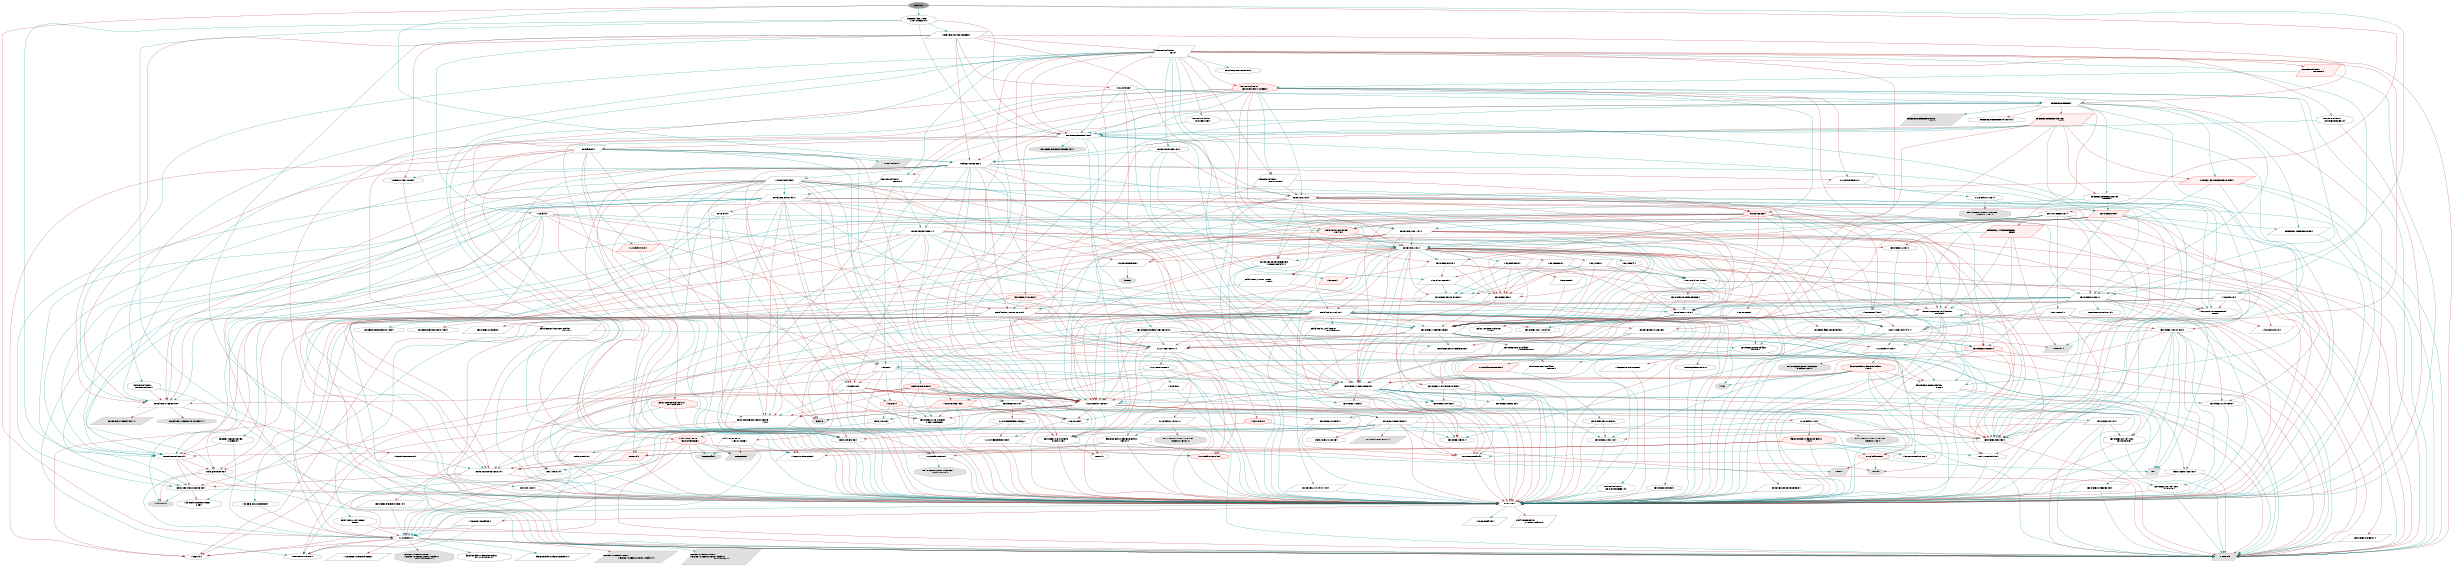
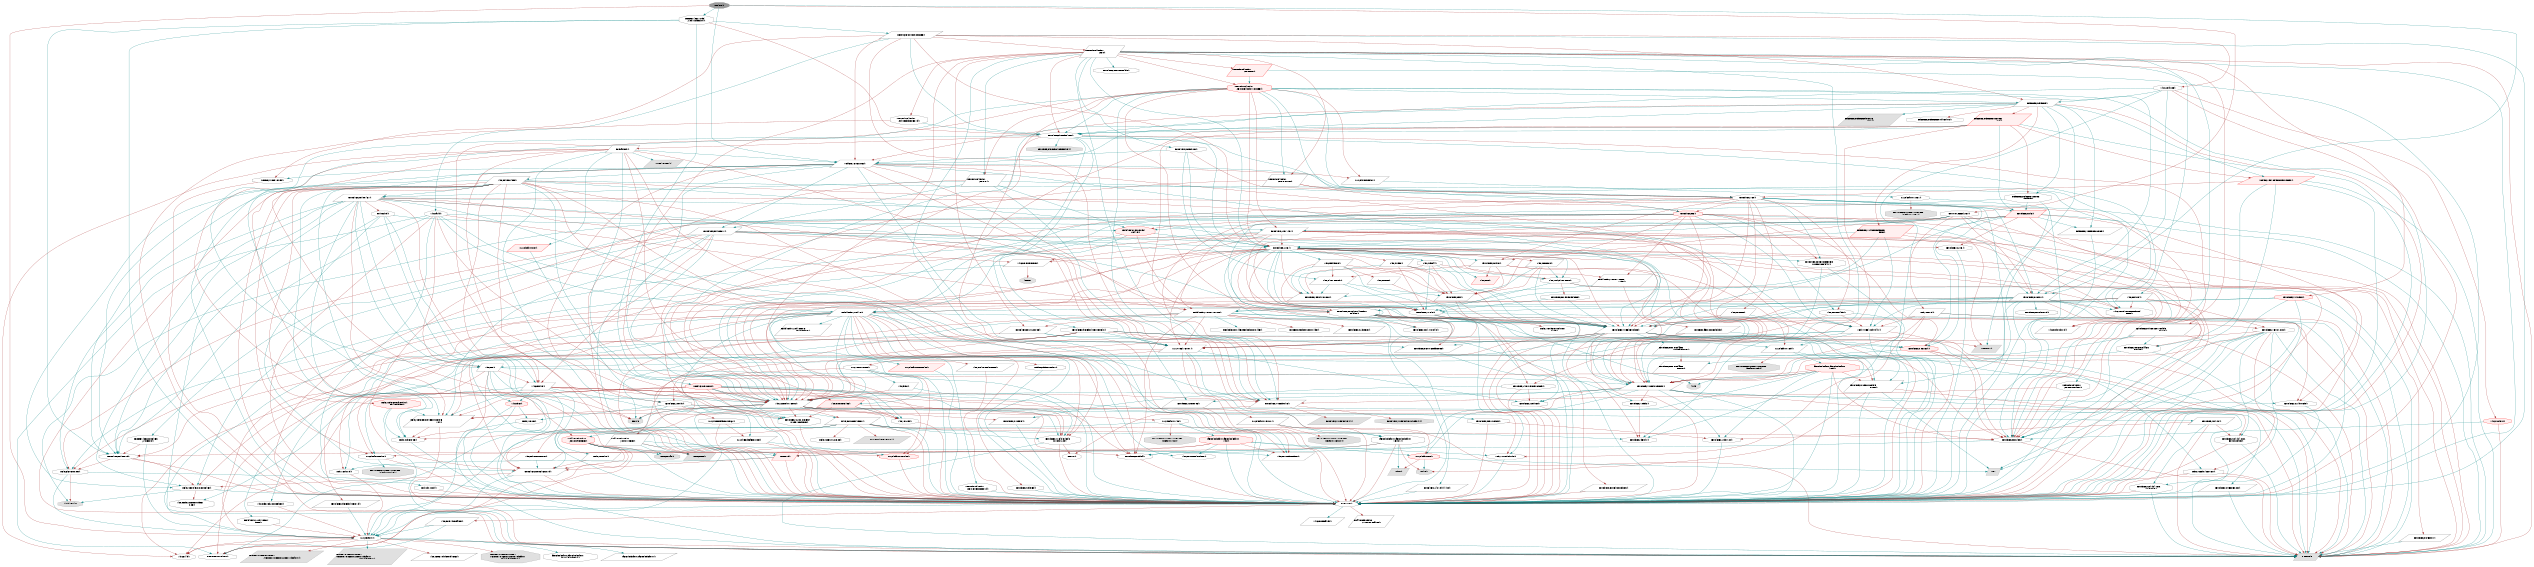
(1203, 120) -> none
(812, 291) -> (648, 283)
(546, 300) -> none
(379, 330) -> (1243, 330)
